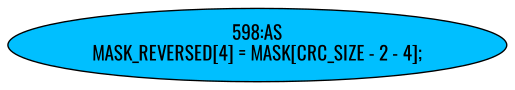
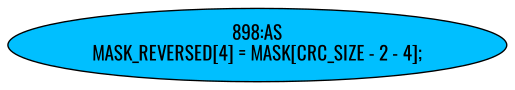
(257, 45) -> (257, 45)
